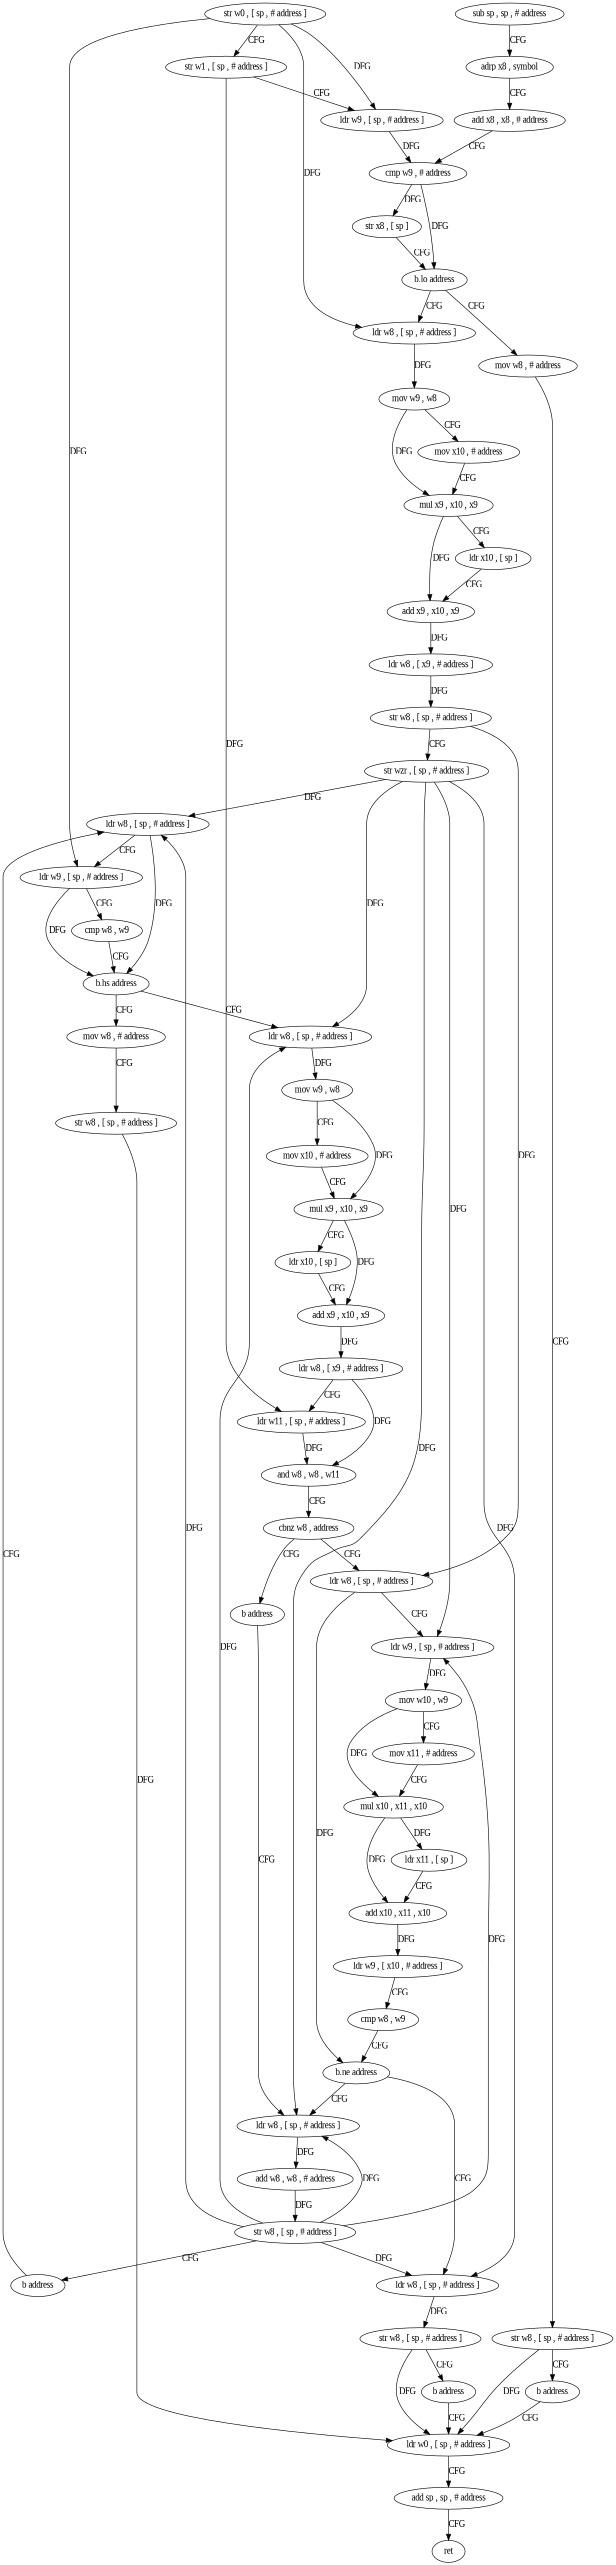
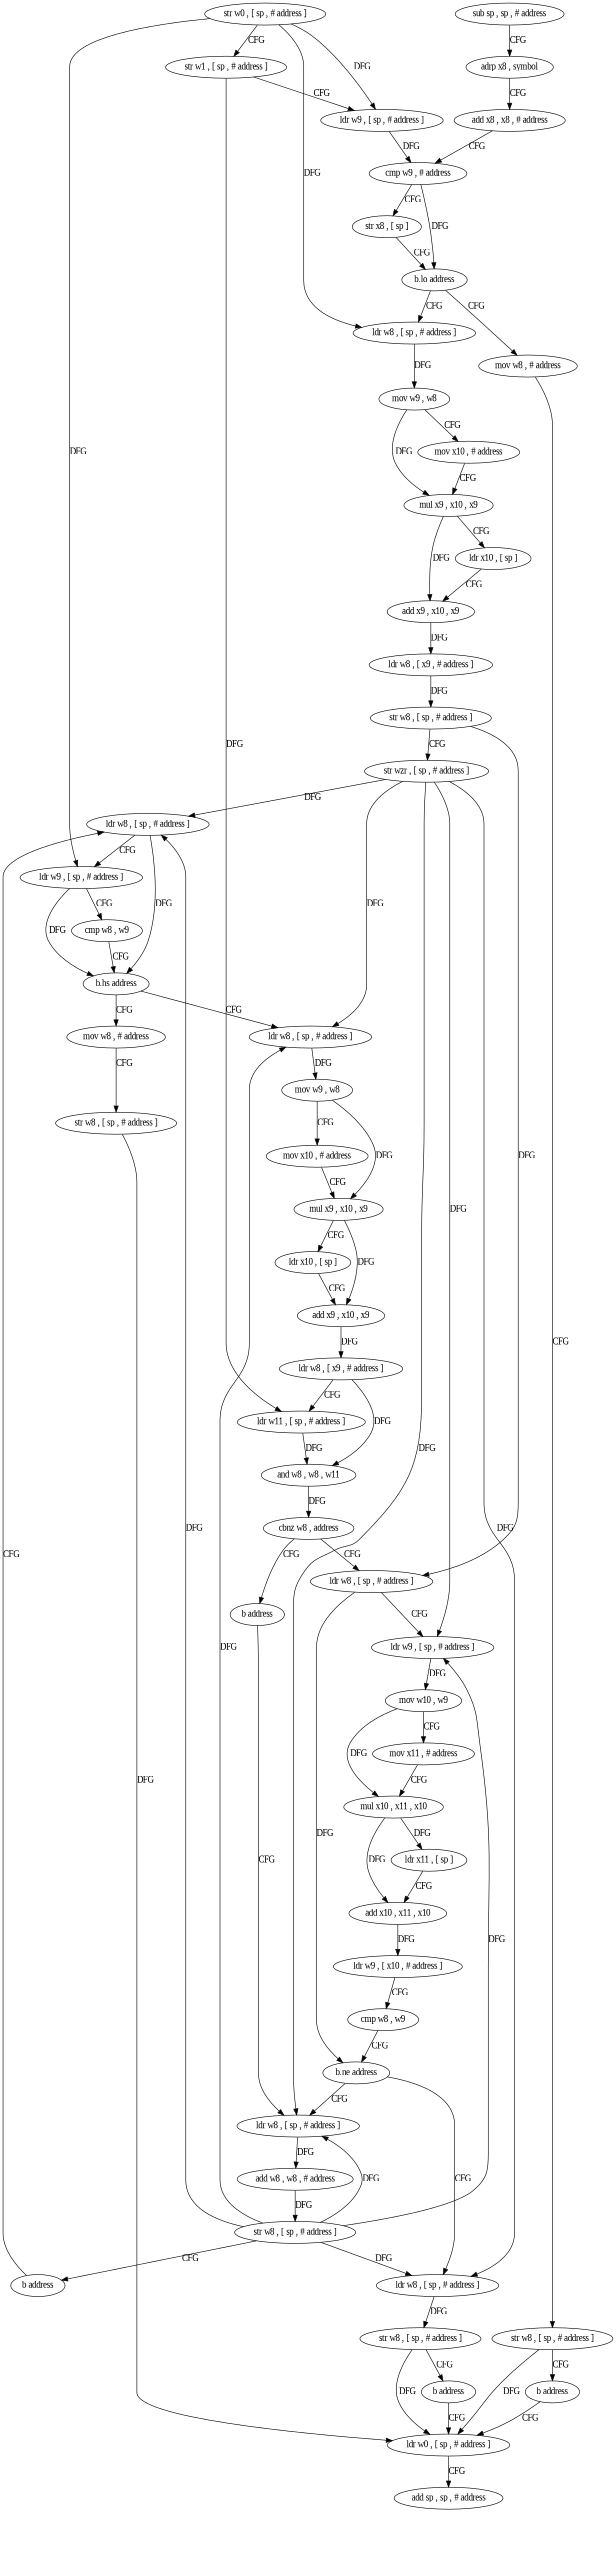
(413, 200) -> (413, 200)
(317, 1502) -> (317, 1502)
(449, 2551) -> none
